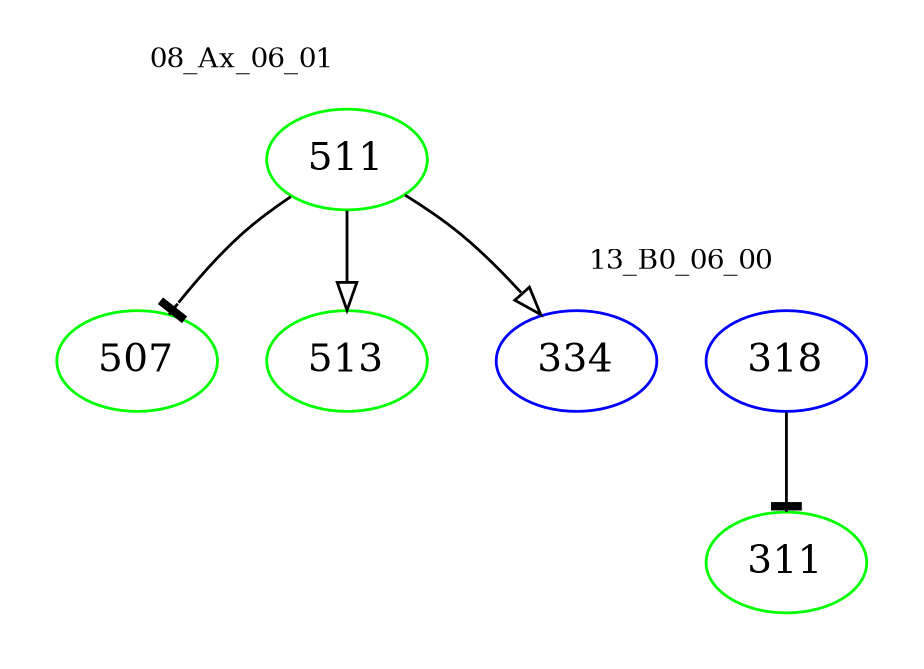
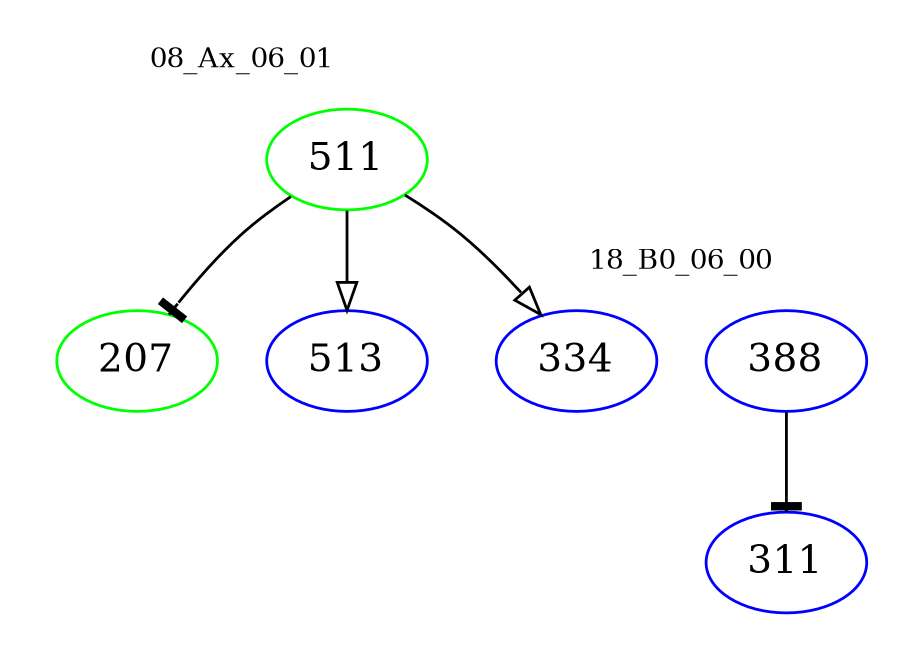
(681, 262) -> (681, 262)
(137, 361) -> (137, 361)
(347, 361) -> (347, 361)
(786, 361) -> (786, 361)
(786, 563) -> (786, 563)
